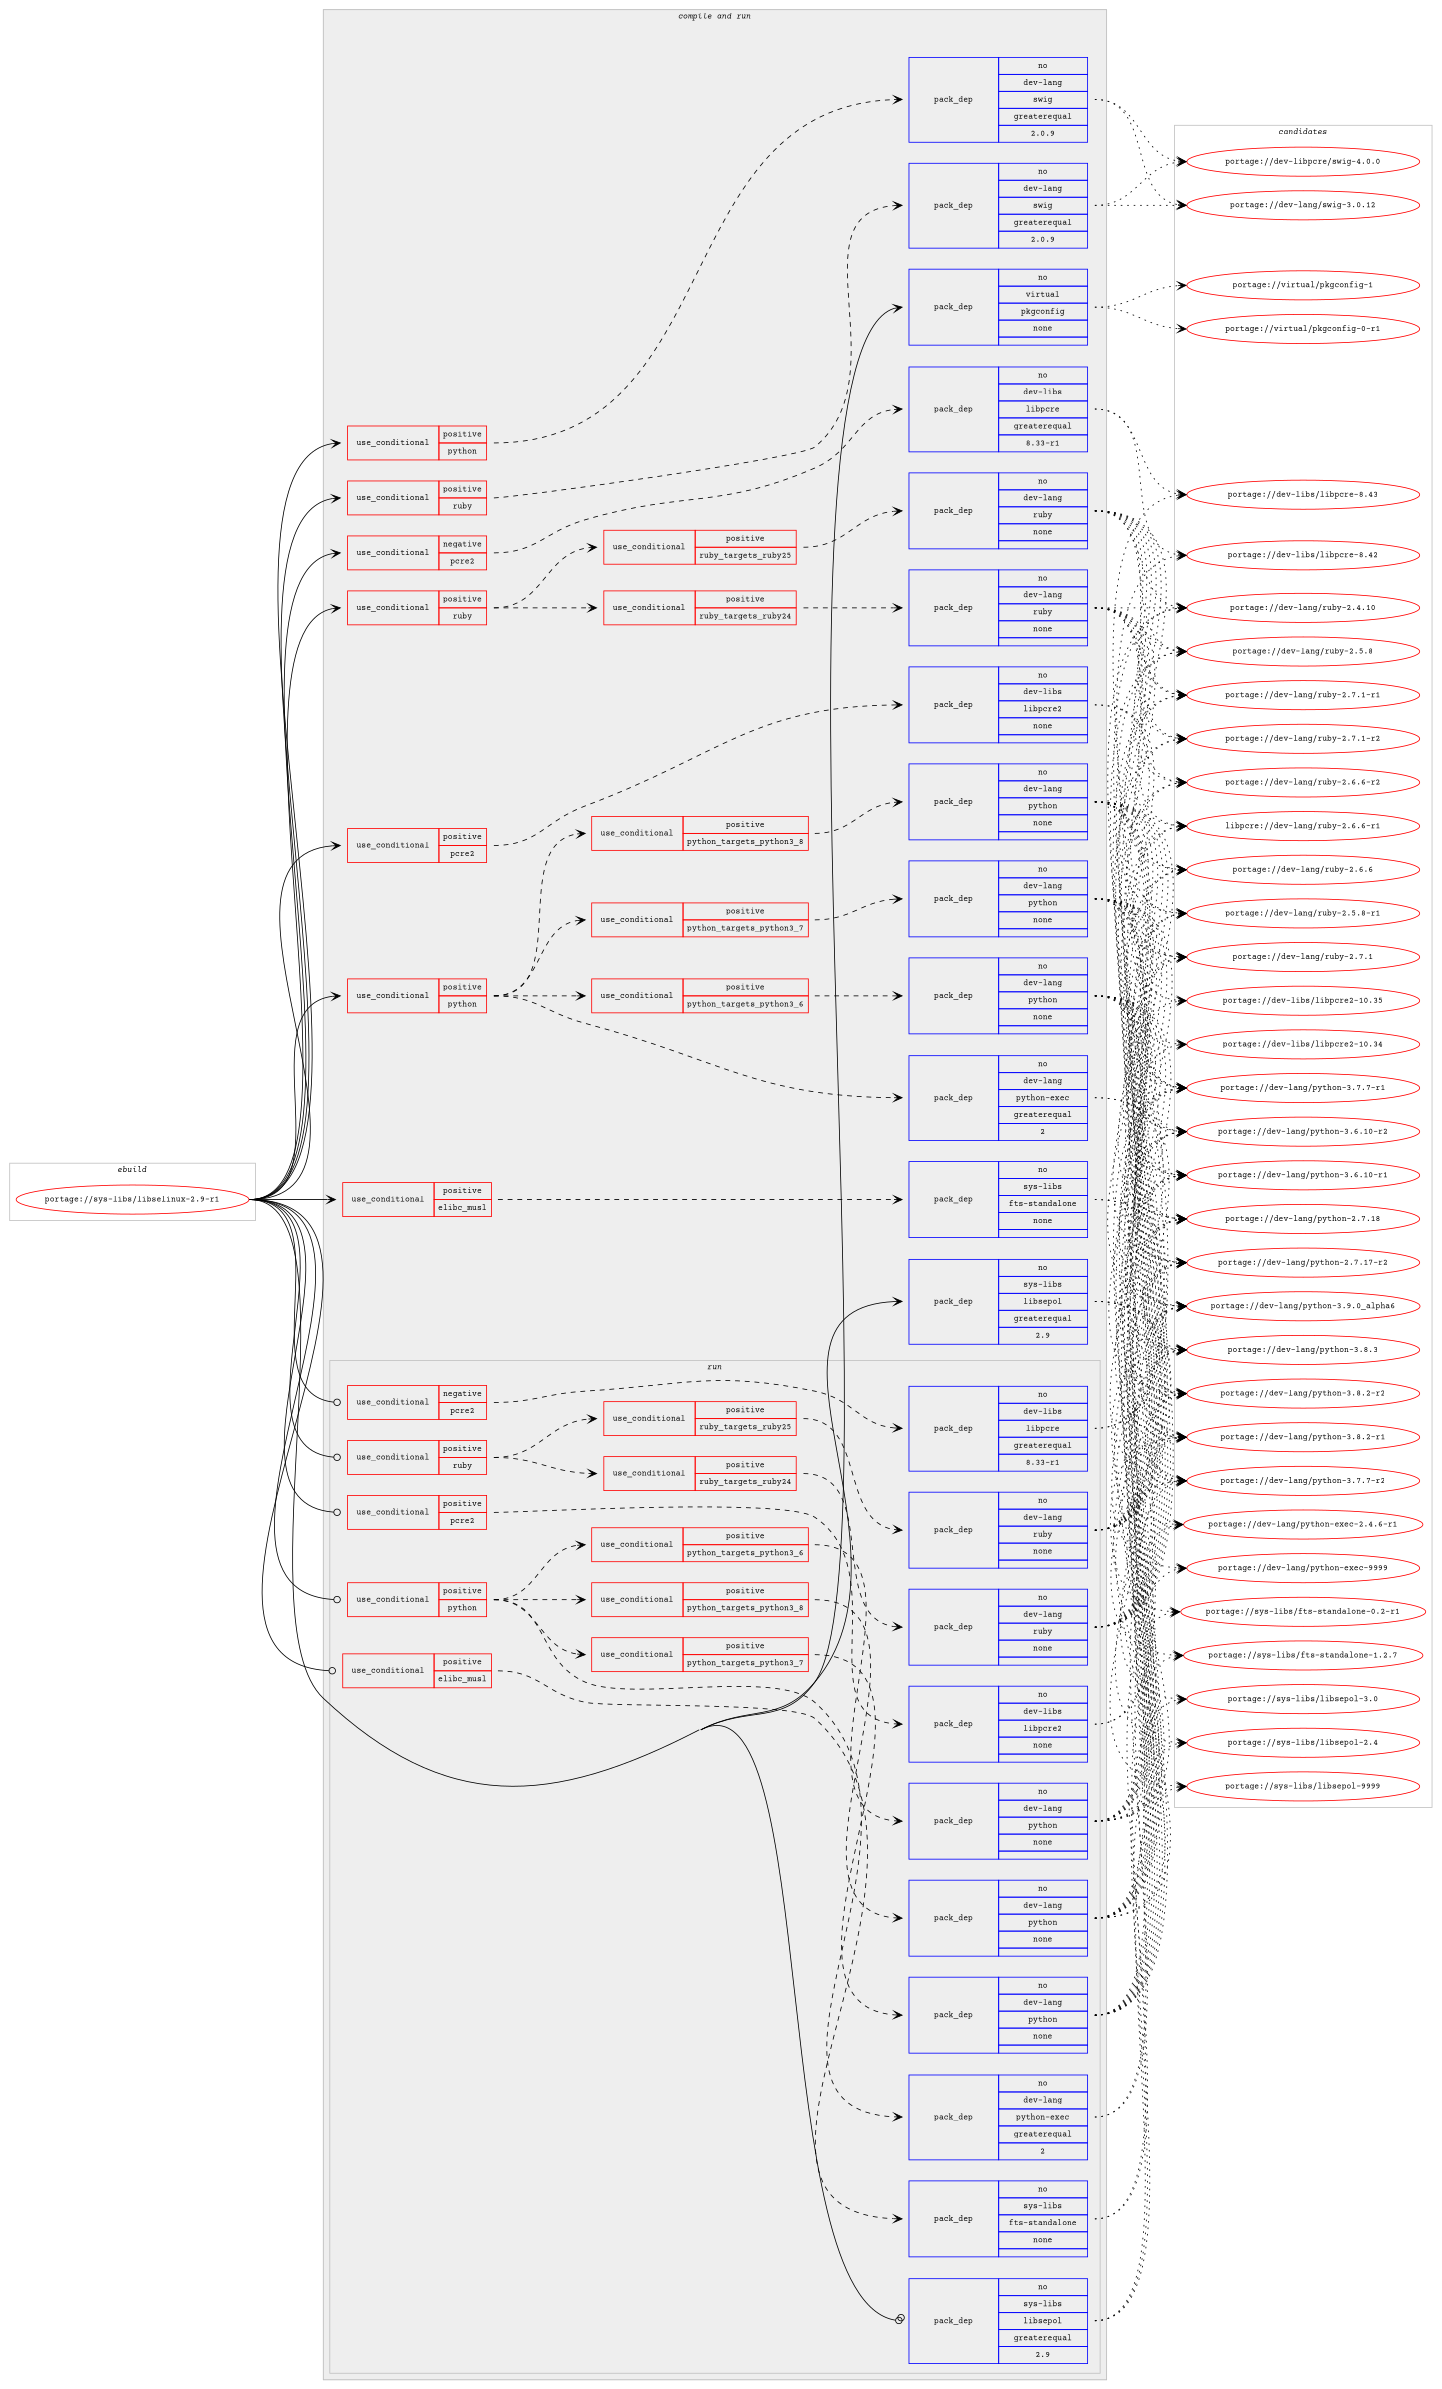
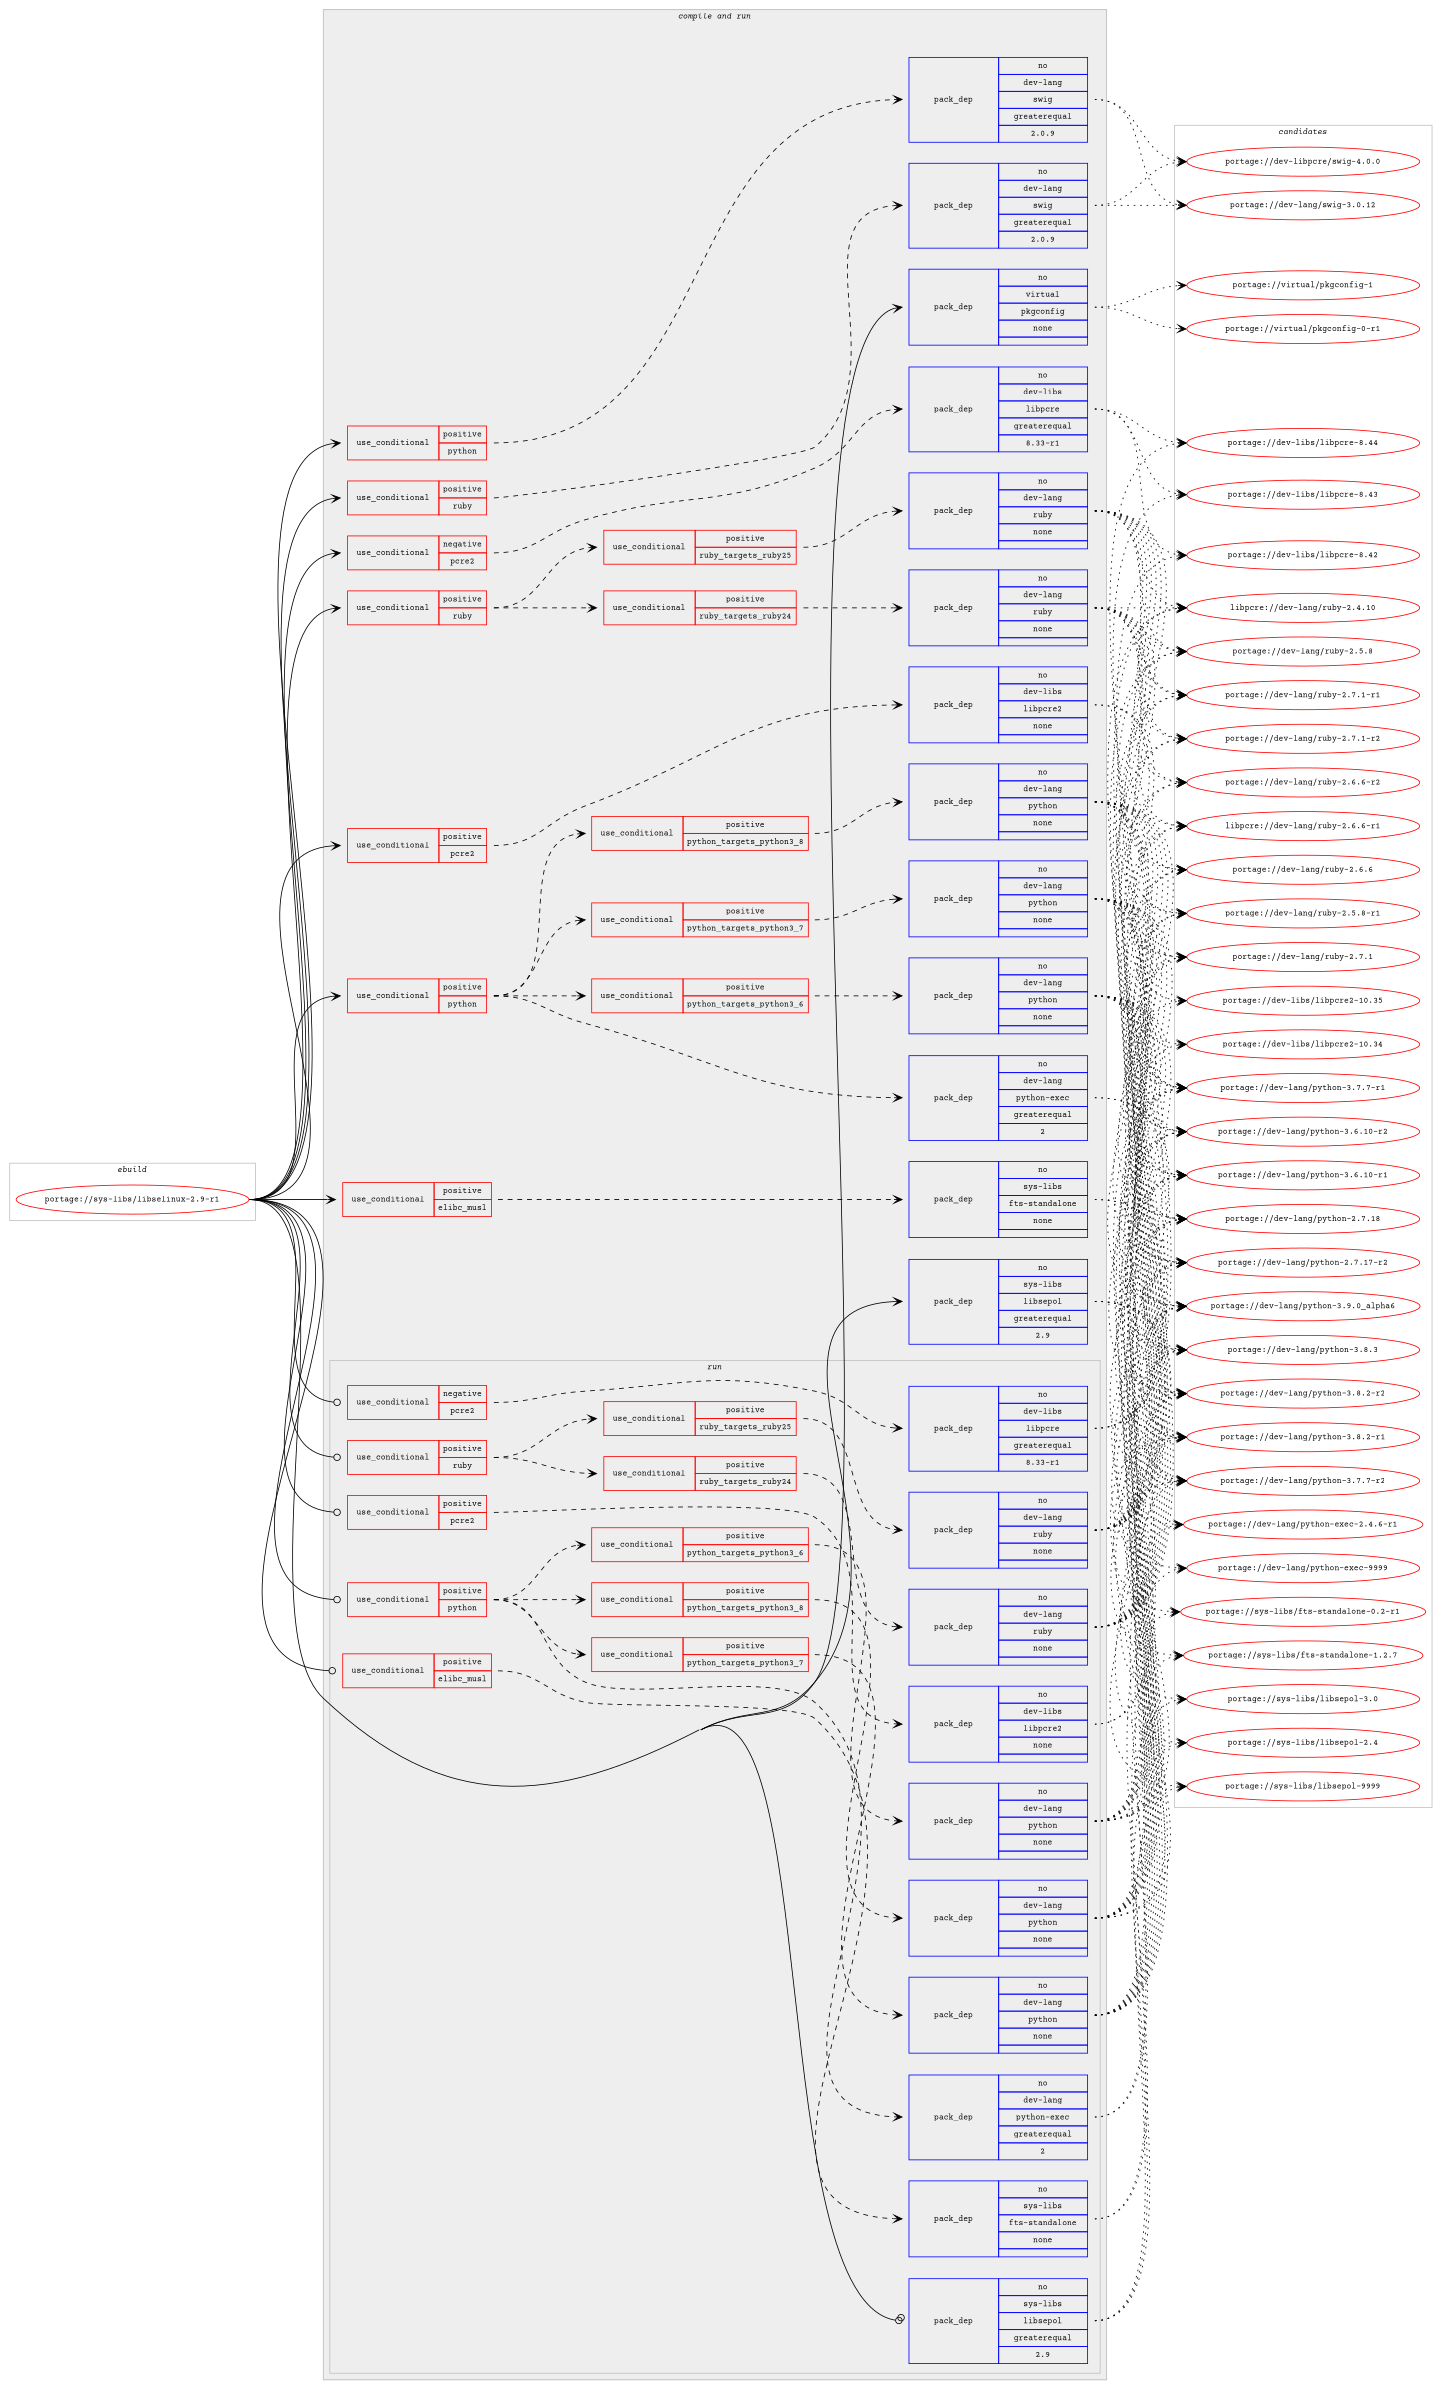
none -> (1303, 443)
(1303, 608) -> (1303, 608)
